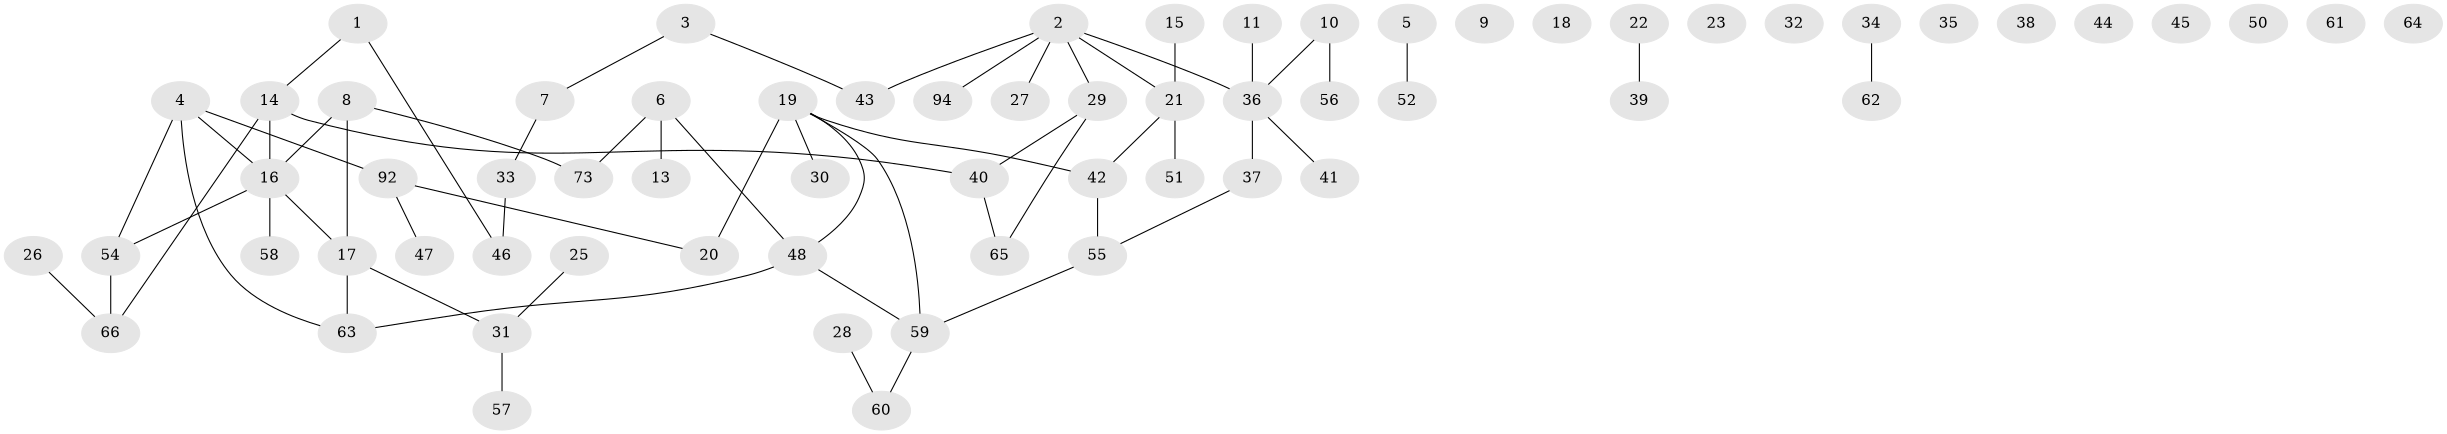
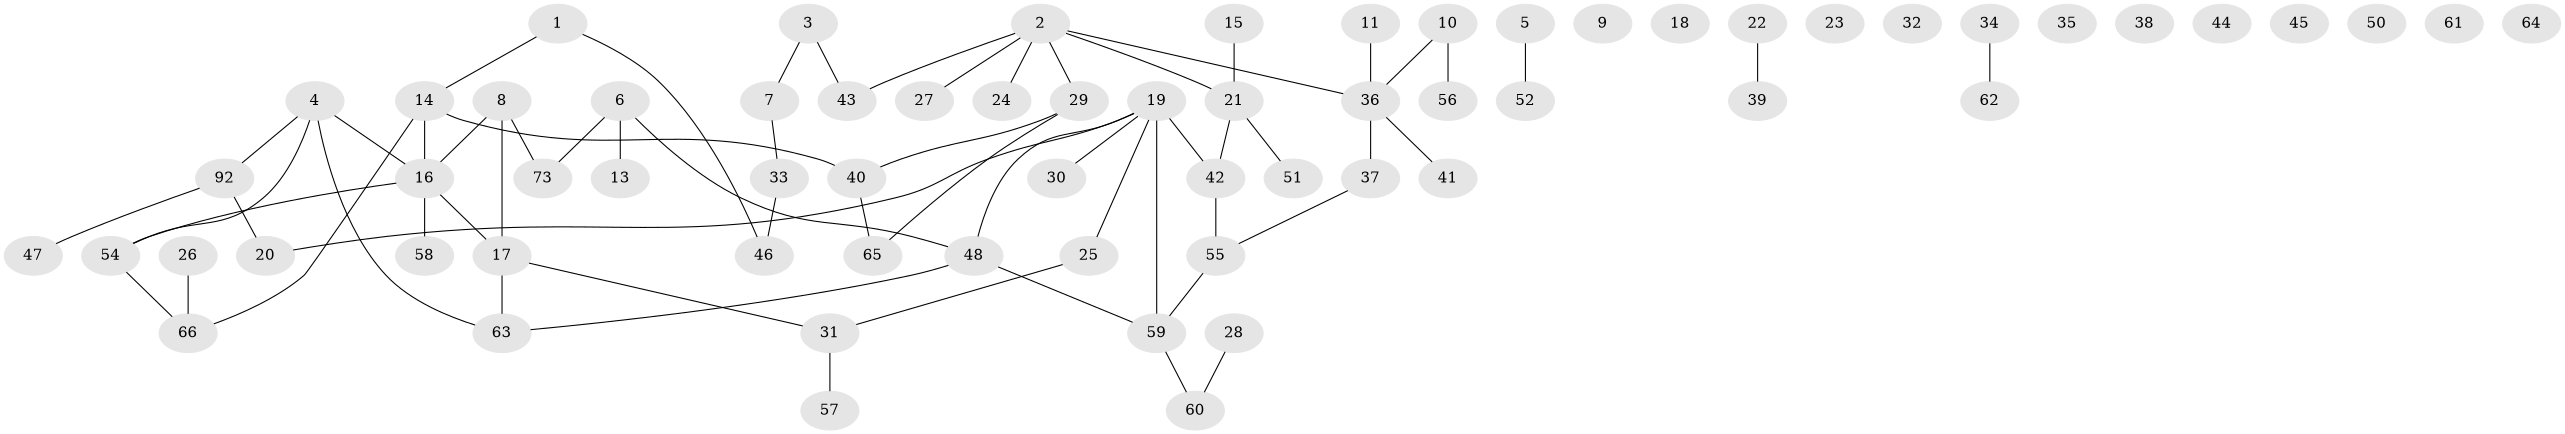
(943, 101) -> (1002, 101)
none -> (1123, 179)
